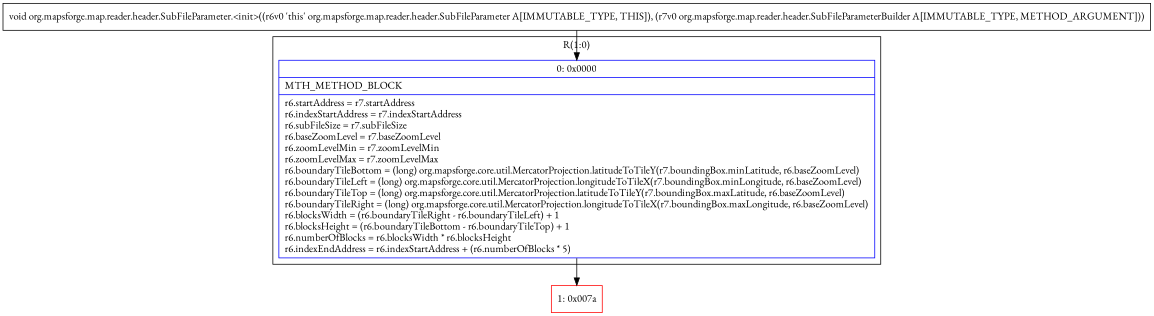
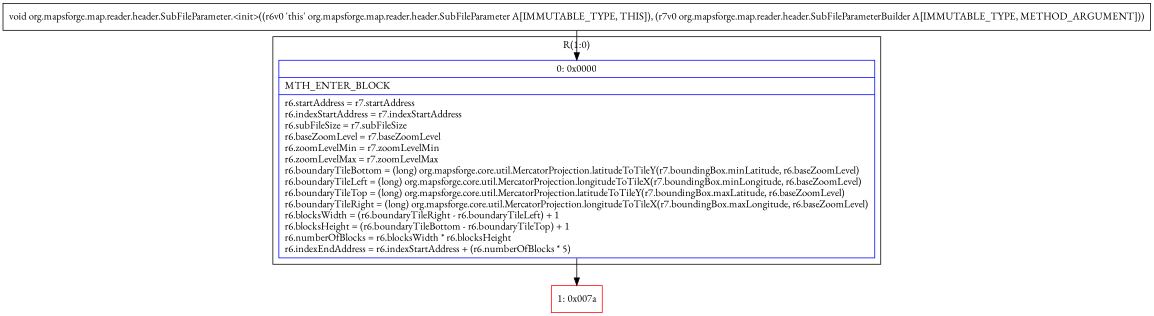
(344, 86) -> (338, 86)
